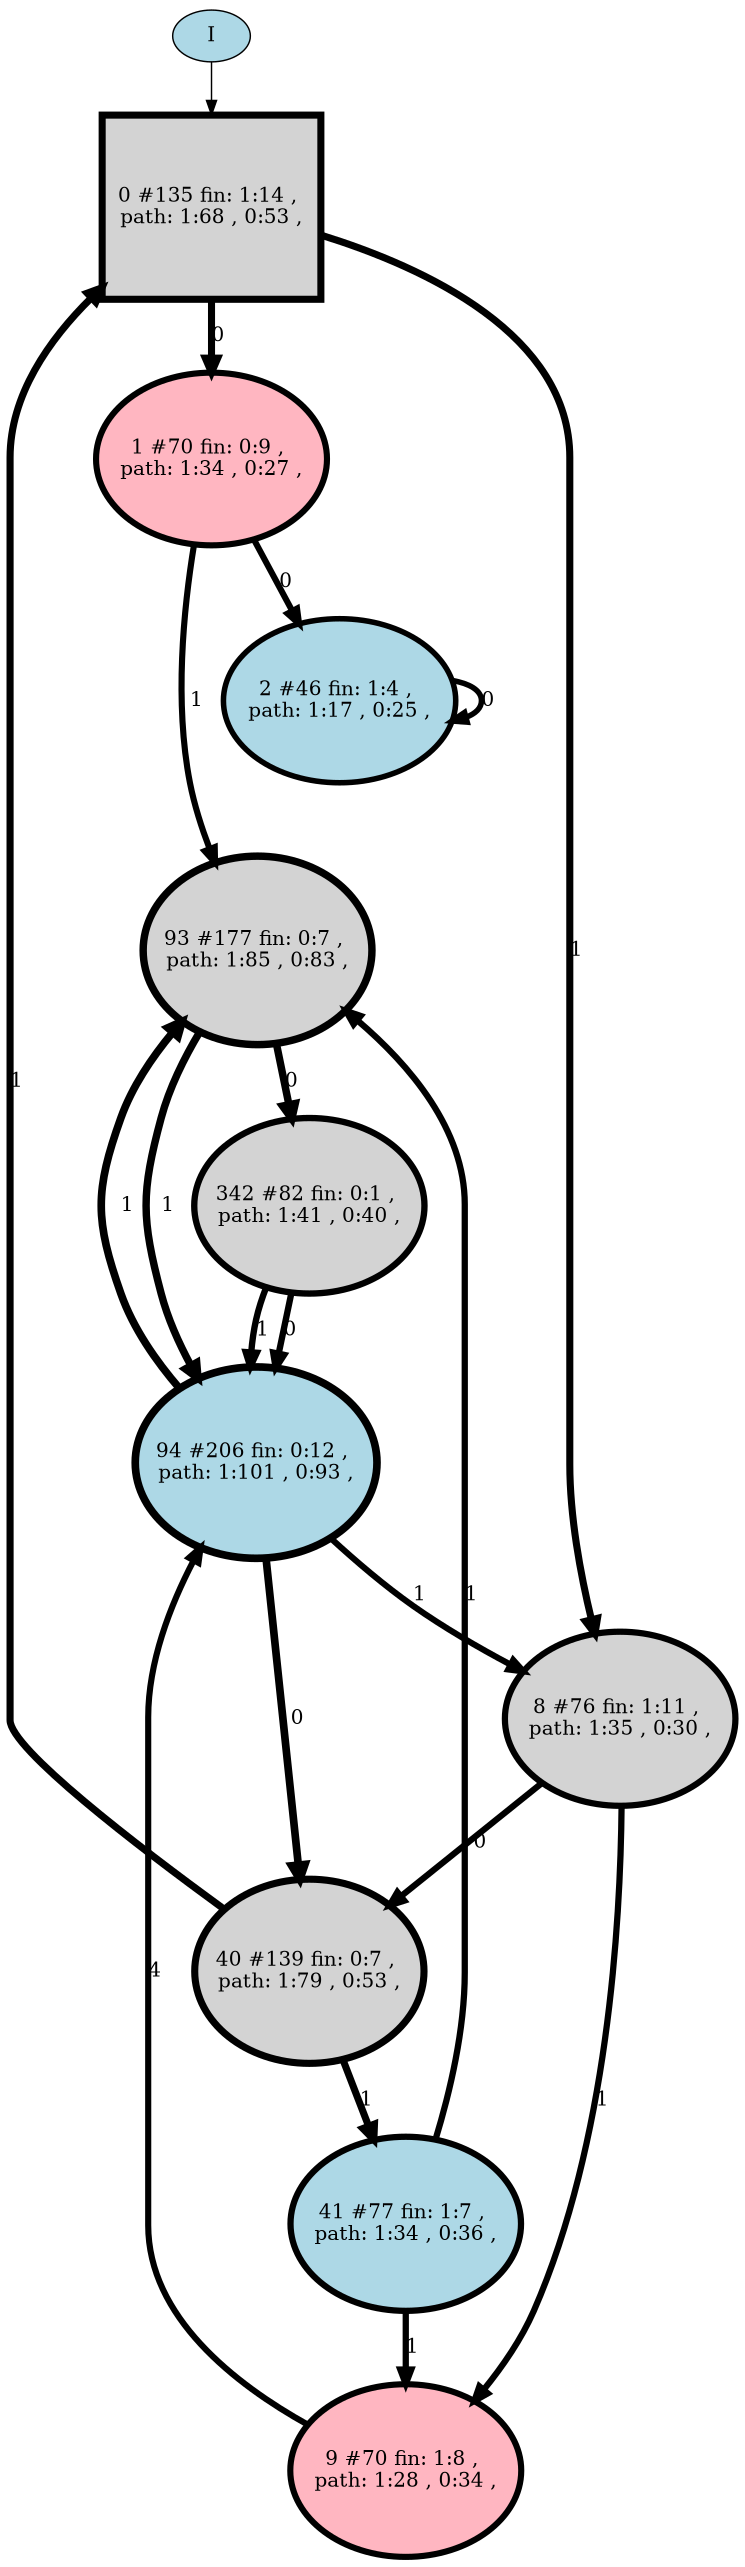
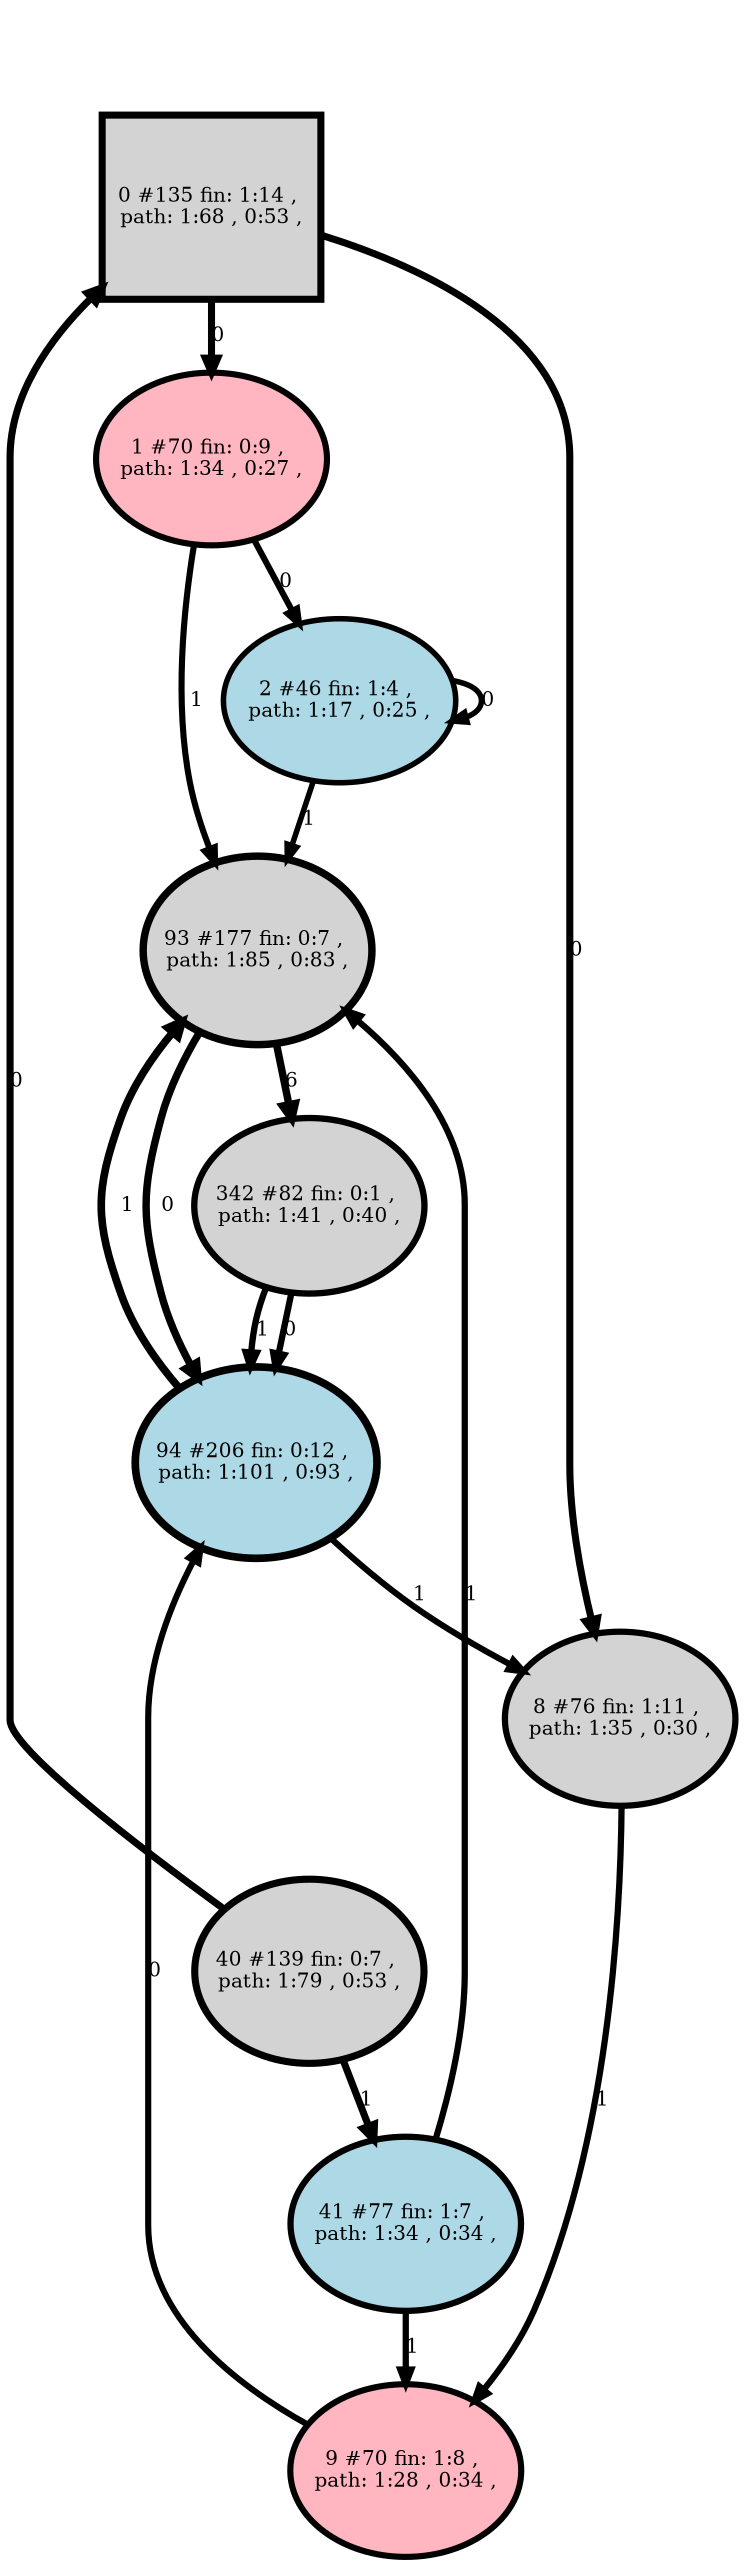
(212, 36) -> none
none -> (303, 813)
(580, 950) -> (580, 950)
(20, 1081) -> (20, 1081)
(295, 1081) -> (295, 1081)
(171, 1206) -> (171, 1206)
(282, 1711) -> none
(475, 1837) -> none
(158, 1971) -> (158, 1971)
(406, 2224) -> (406, 2224)
